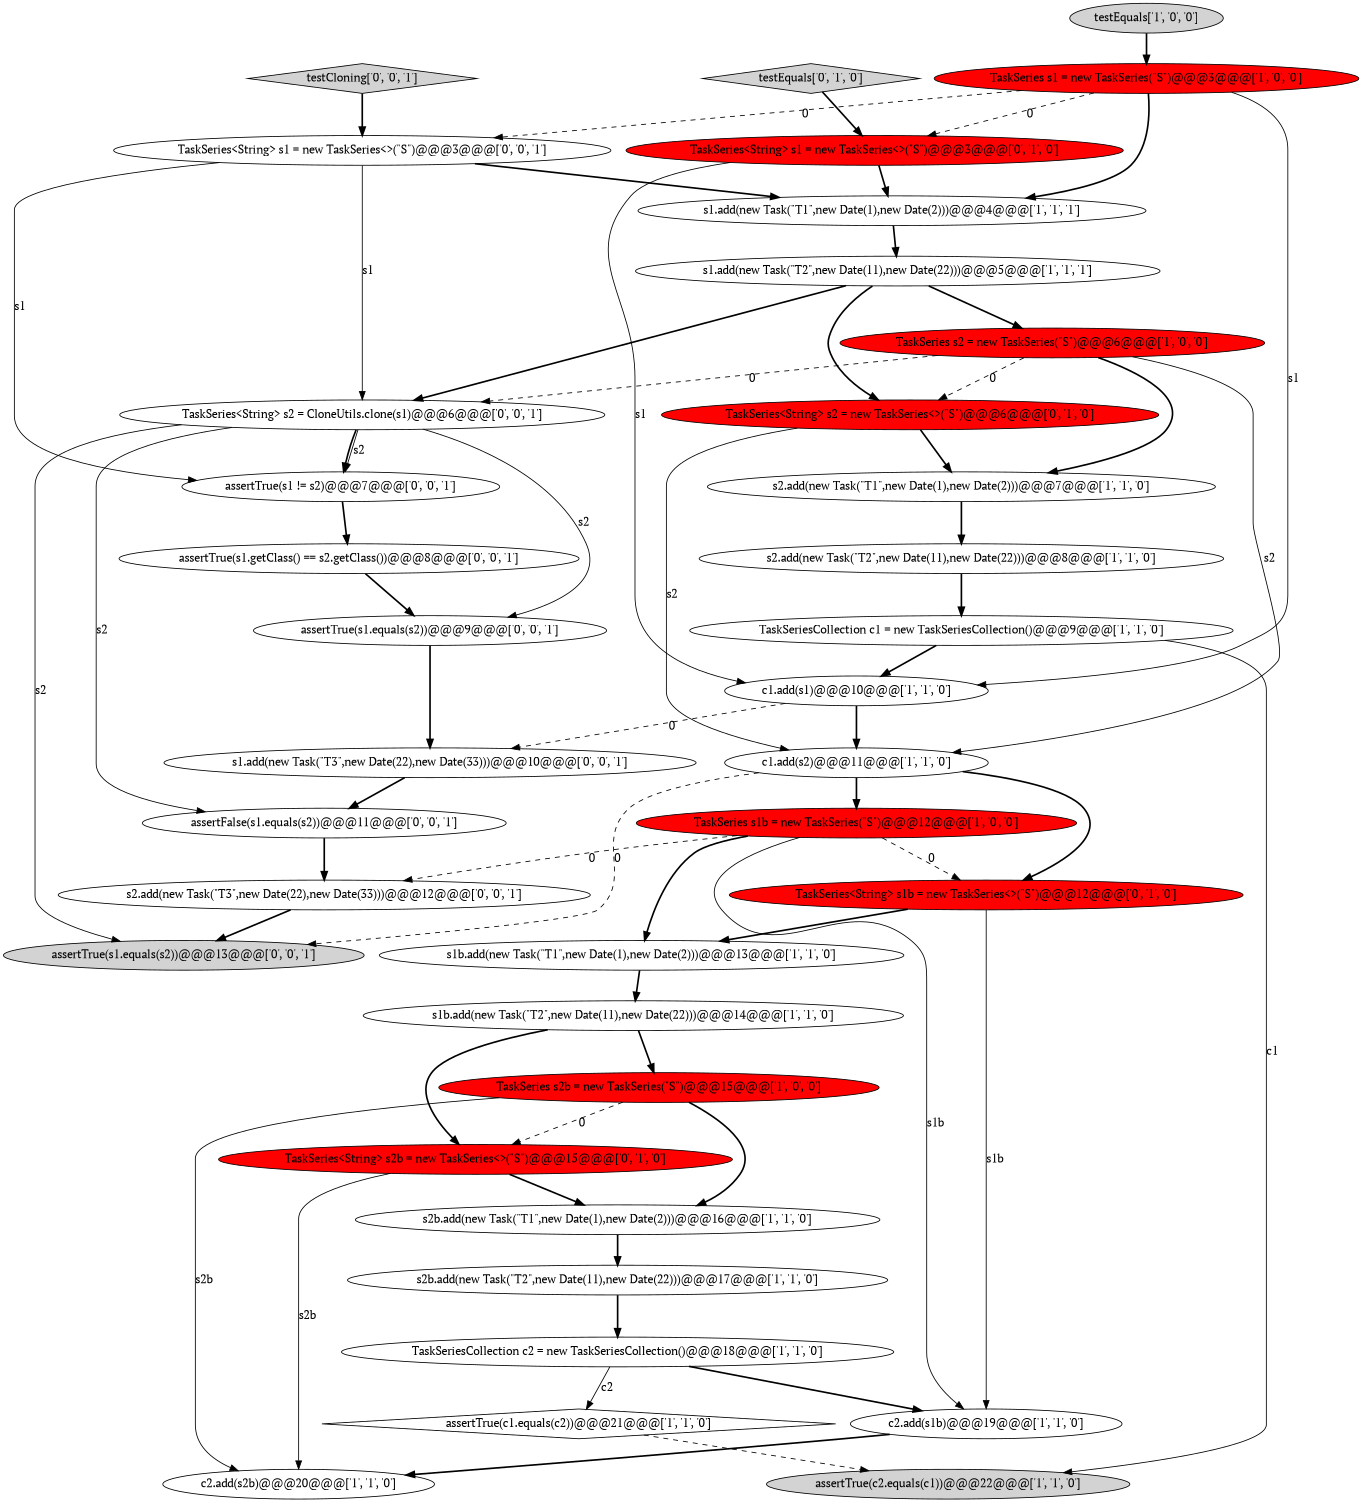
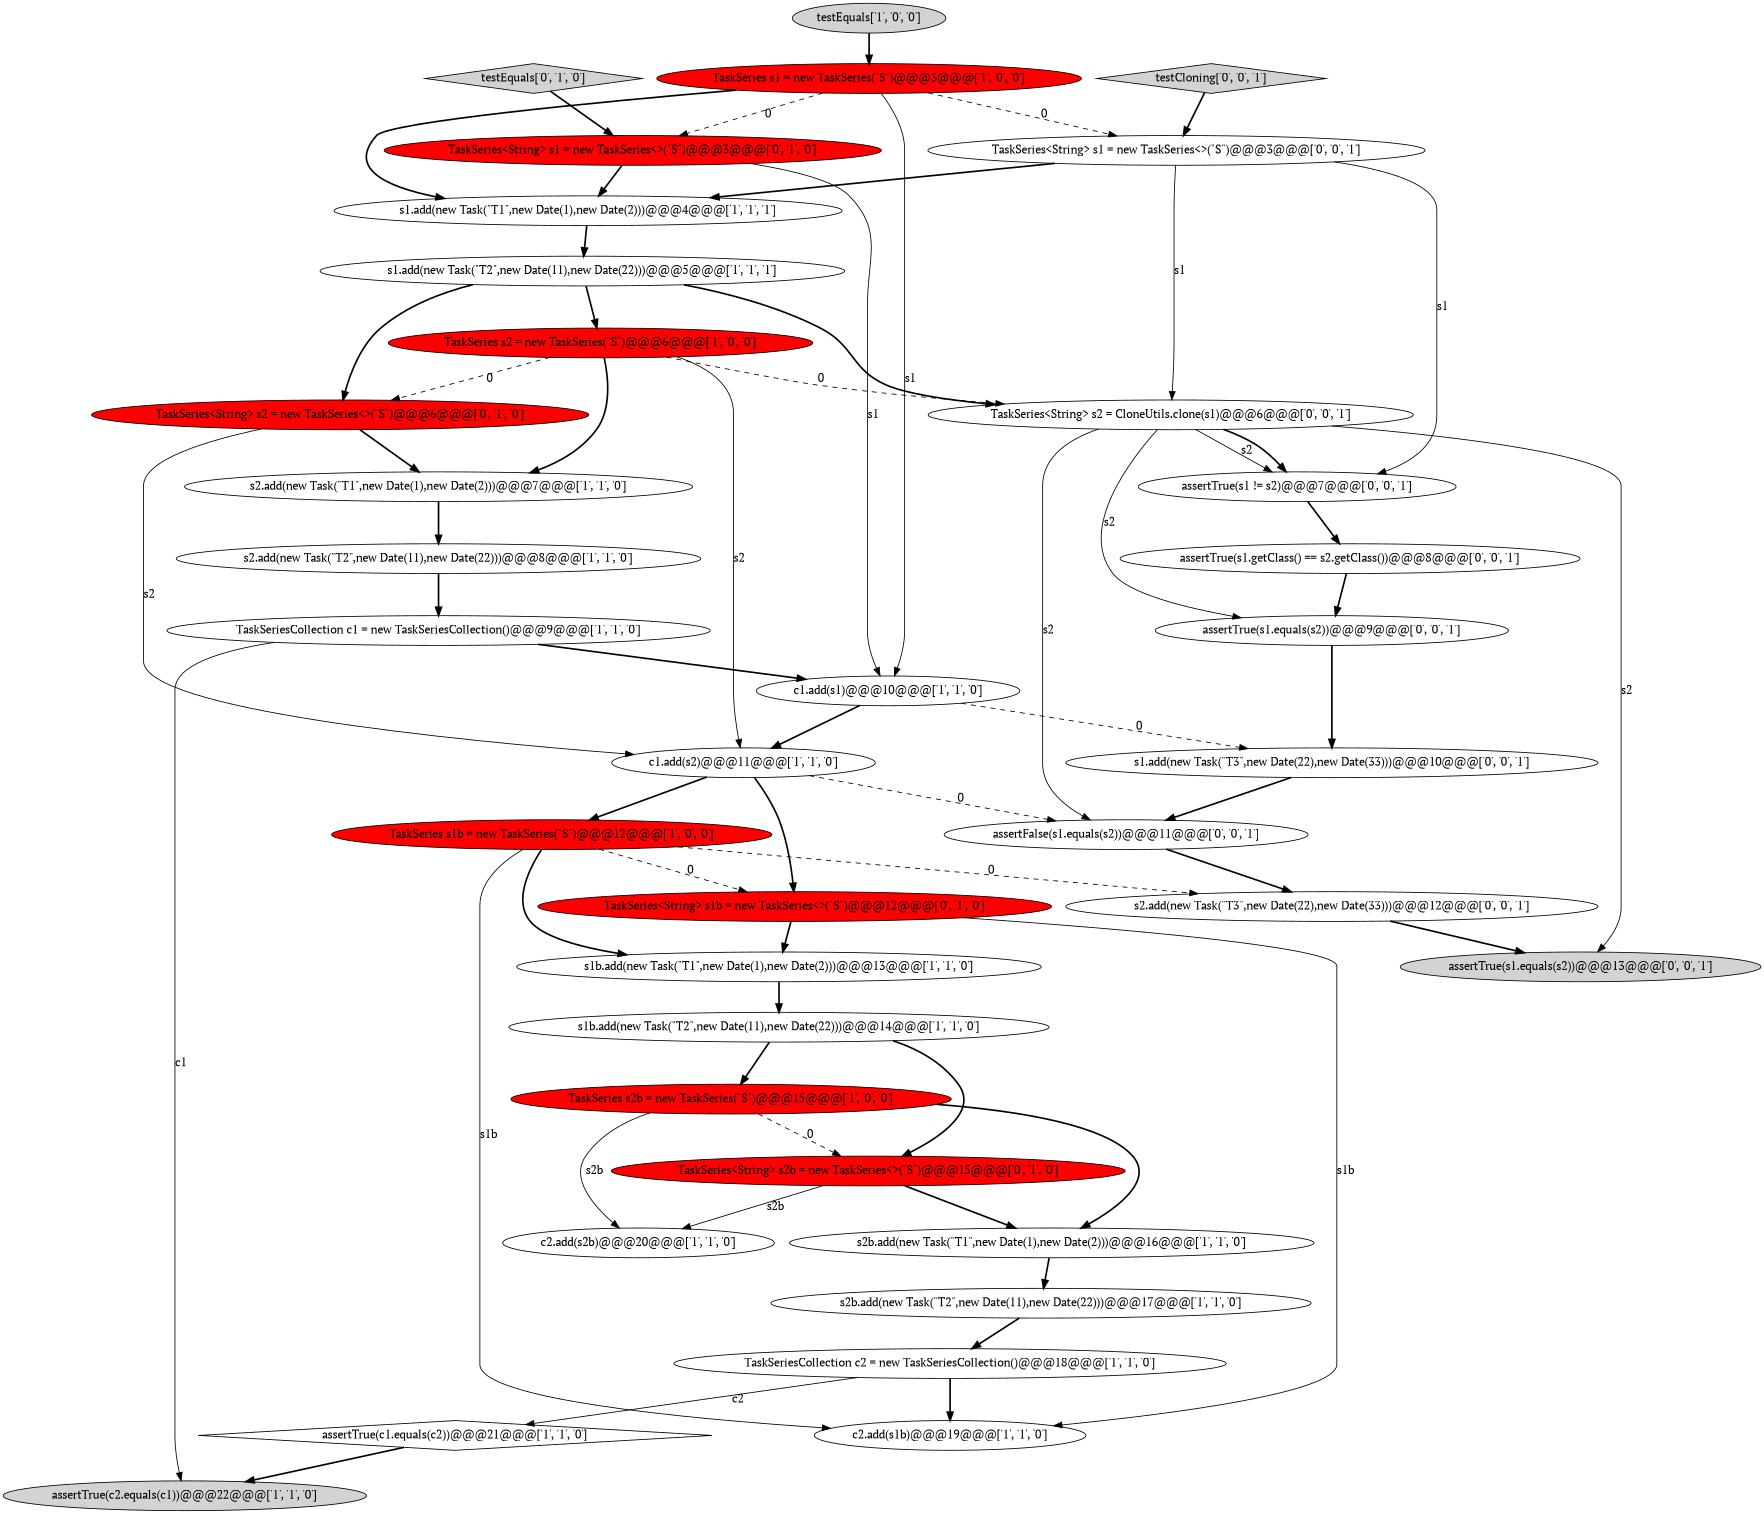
(580, 915) -> (928, 798)
(752, 1452) -> (329, 1464)
(652, 1455) -> none
